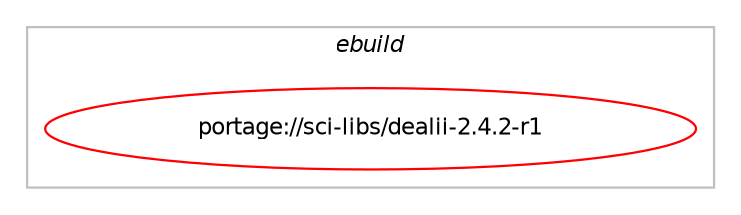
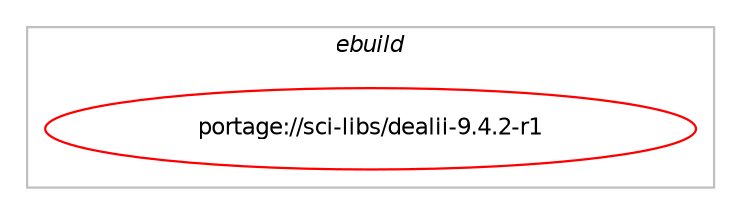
(371, 129) -> (371, 129)
